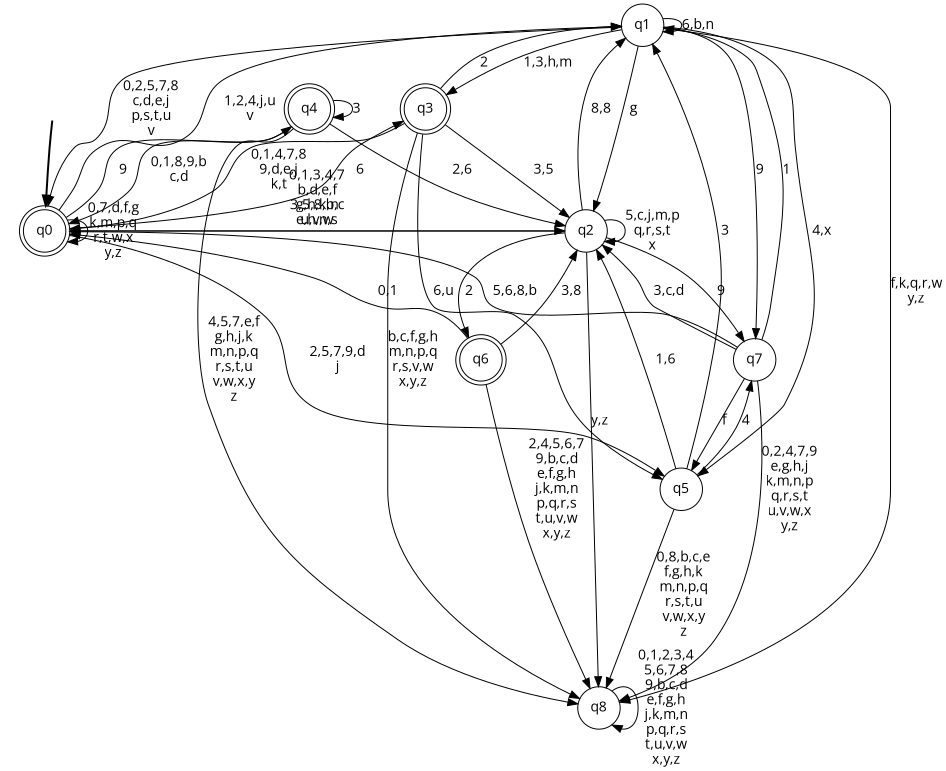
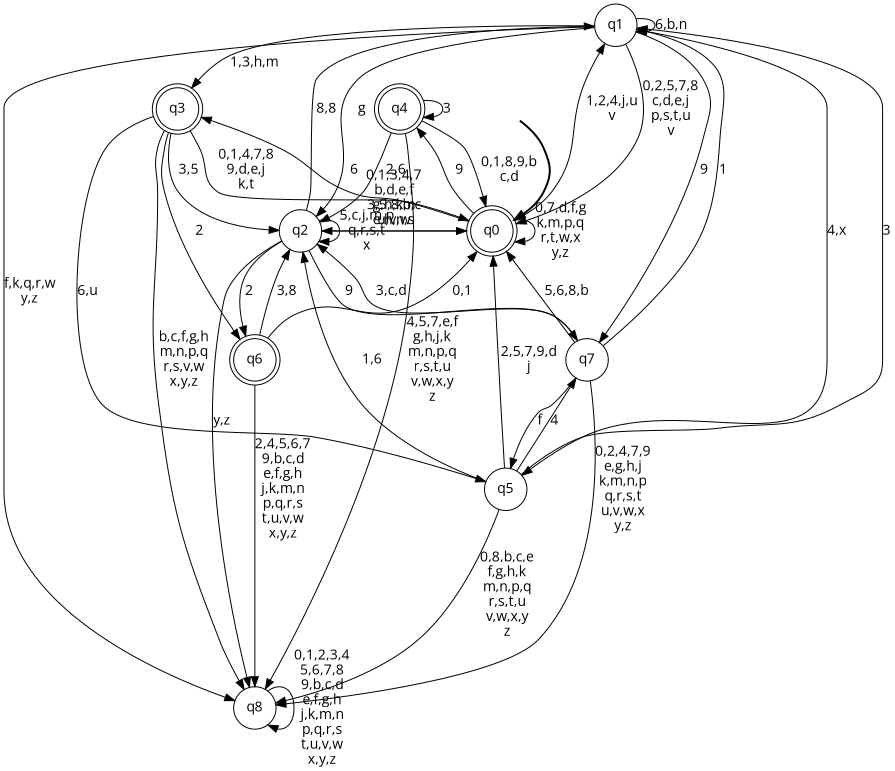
(519, 41) -> (180, 237)
(329, 413) -> (499, 367)
